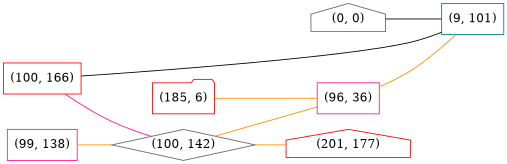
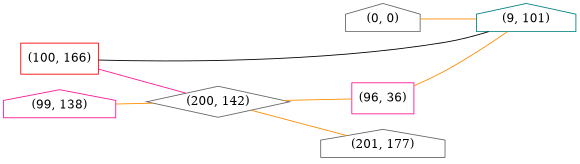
(414, 19) -> (448, 19)
(473, 19) -> (526, 19)
(183, 98) -> none
(42, 145) -> (60, 105)
(183, 145) -> (218, 102)
(348, 145) -> (383, 145)
